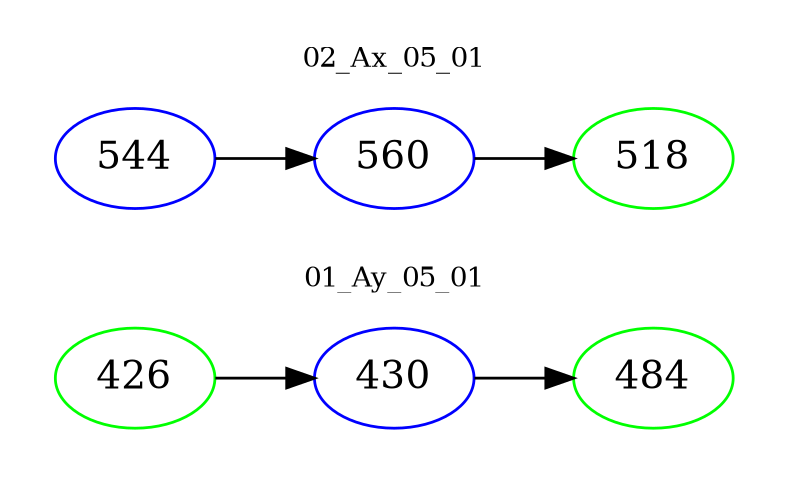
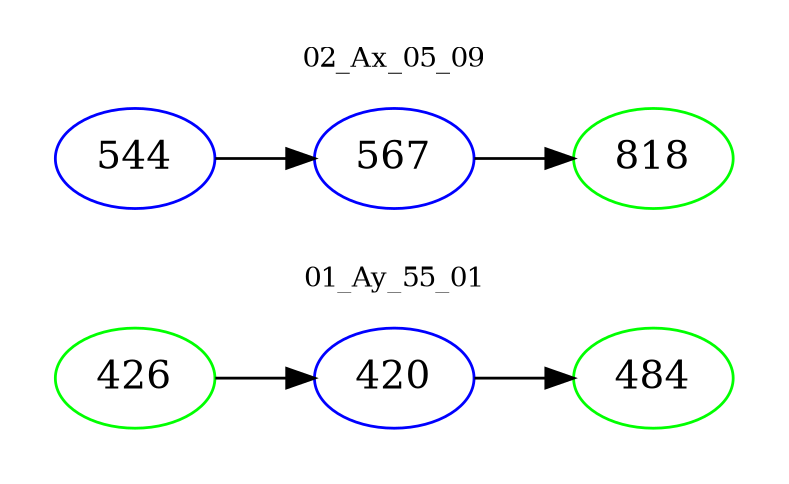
(394, 60) -> (394, 60)
(394, 158) -> (394, 158)
(653, 158) -> (653, 158)
(394, 279) -> (394, 279)
(394, 378) -> (394, 378)
